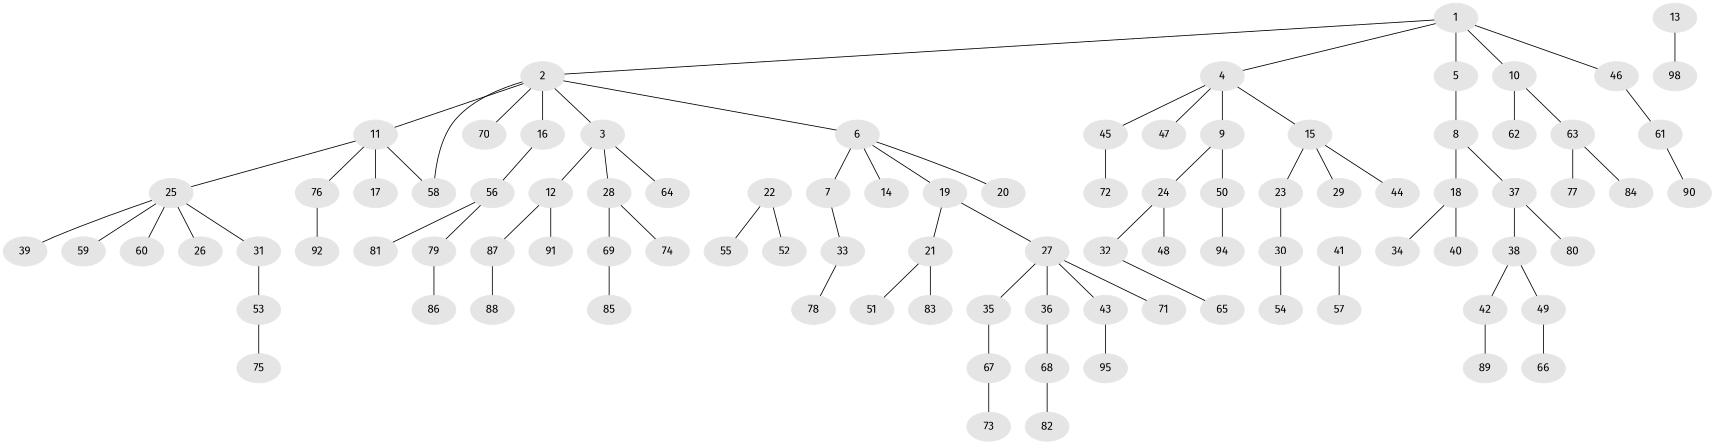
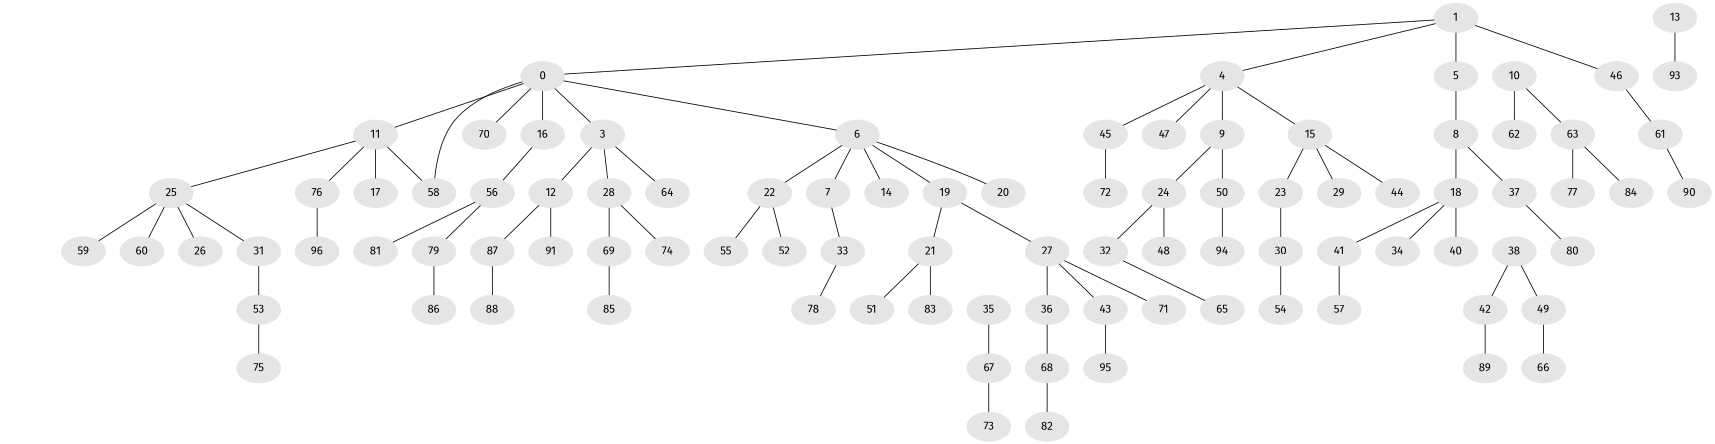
(1485, 47) -> none
(543, 76) -> (543, 76)
(1675, 76) -> (1675, 76)
none -> (813, 164)
none -> (1398, 222)
(1514, 222) -> none
(25, 251) -> none
(317, 251) -> (317, 251)
(1018, 281) -> none
